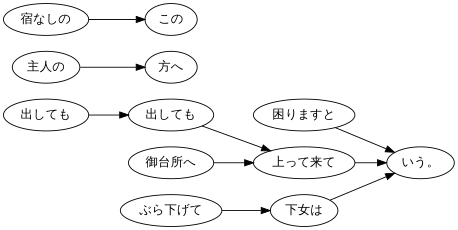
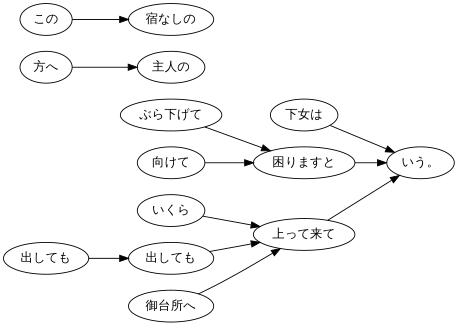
(112, 19) -> (96, 19)
(108, 67) -> (100, 67)
none -> (171, 163)
none -> (171, 211)
(241, 211) -> (233, 137)
